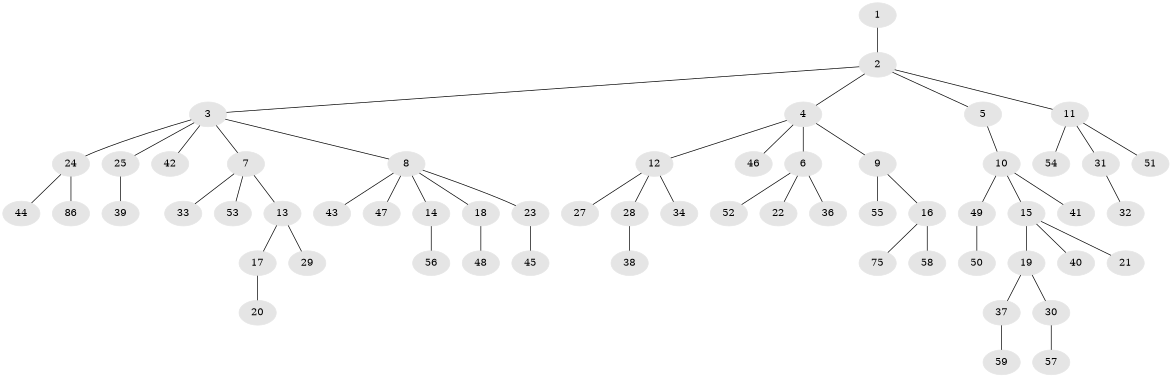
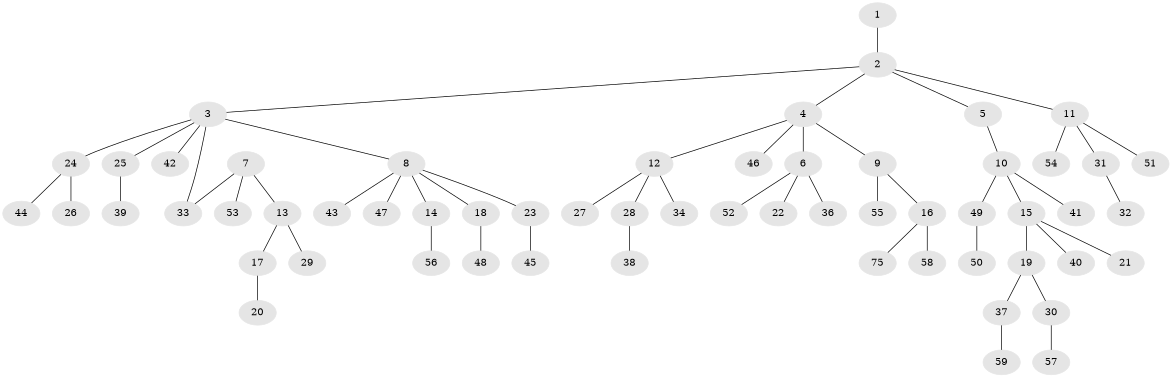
(227, 139) -> (198, 165)
(71, 214) -> (71, 214)
